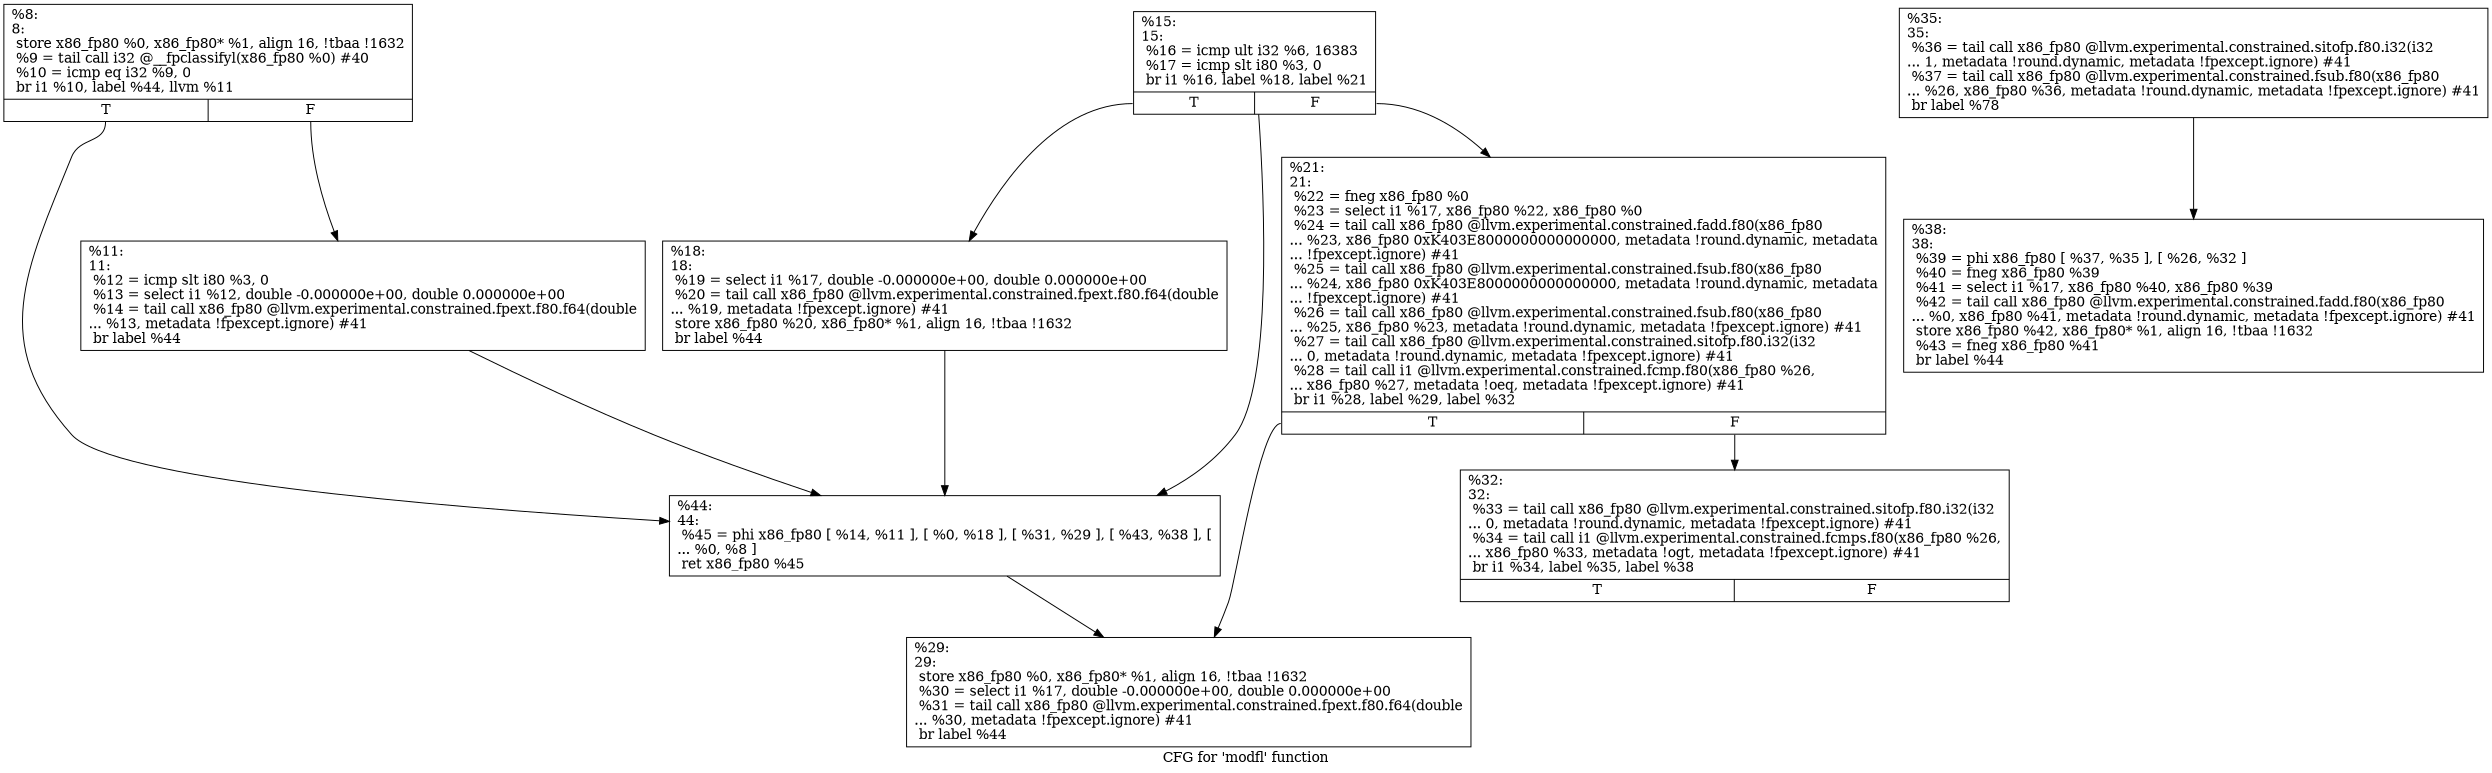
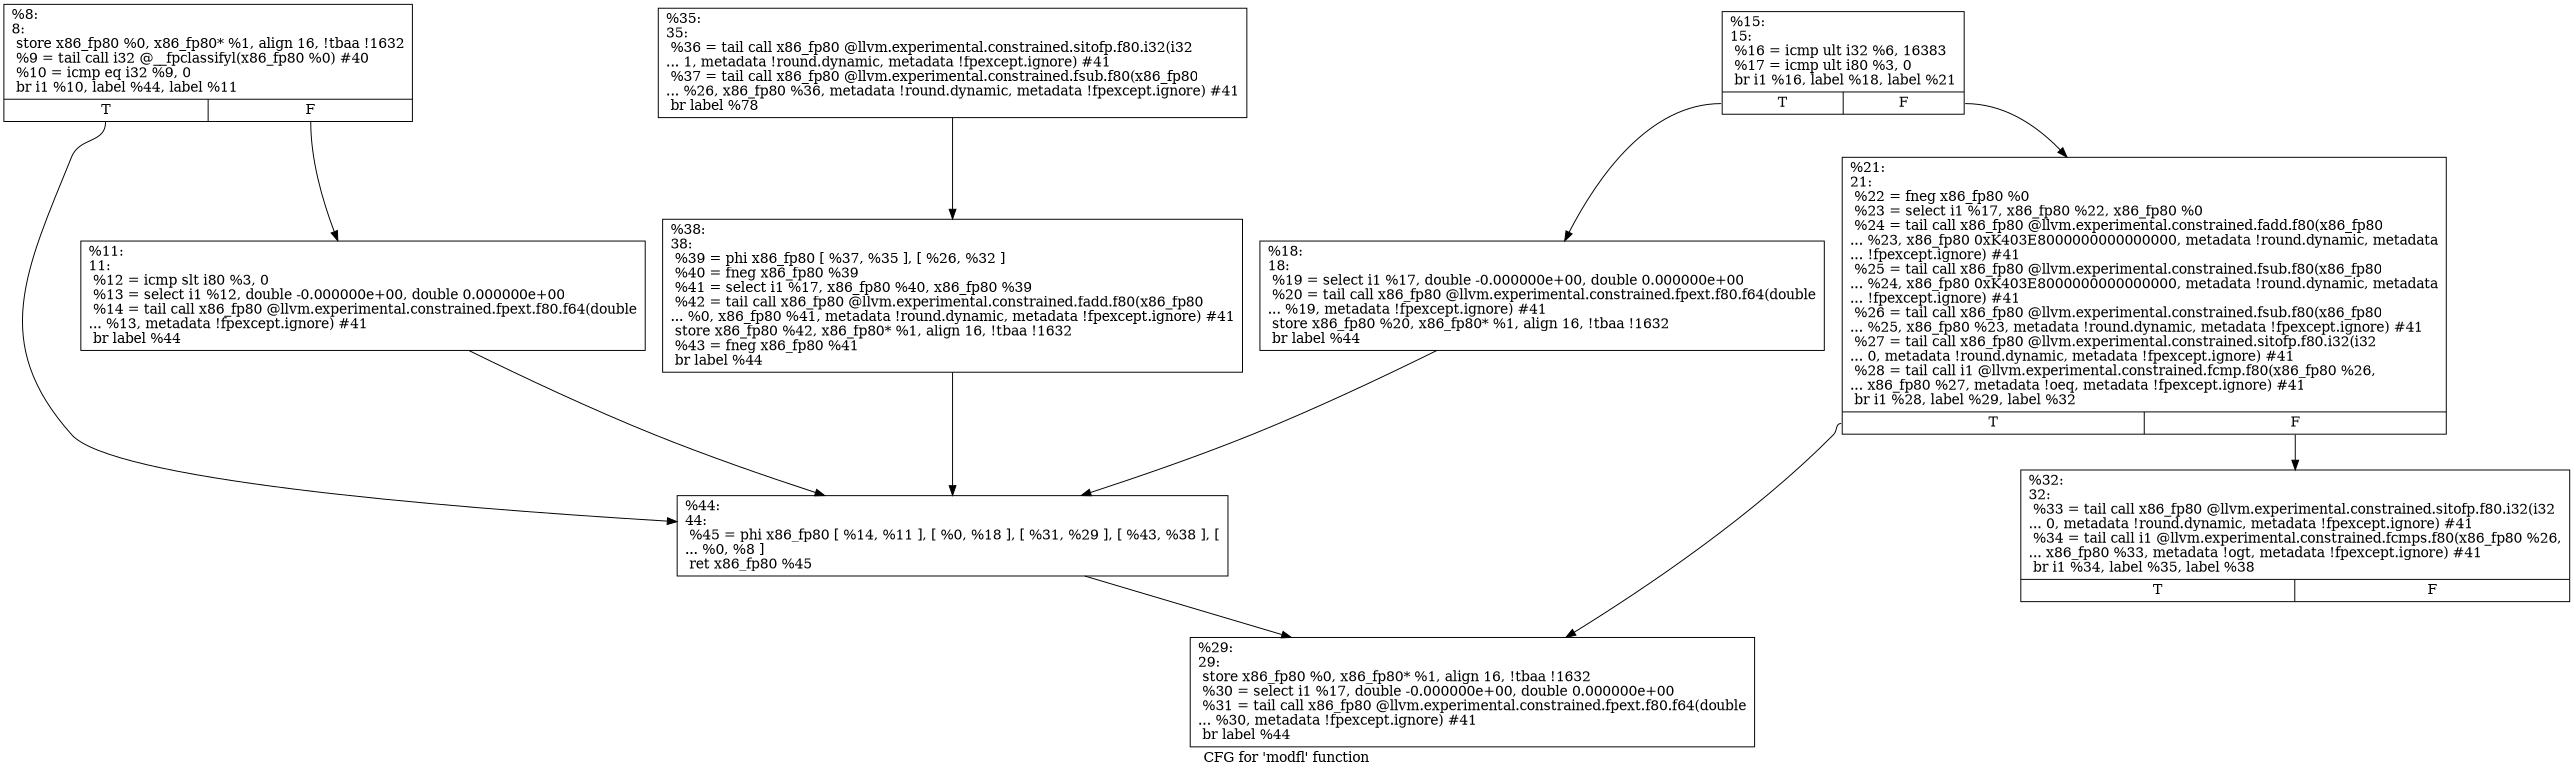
(1232, 66) -> (1821, 66)
(123, 88) -> (125, 88)
(1261, 322) -> (953, 429)
